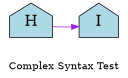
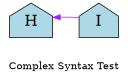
(62, 27) -> (70, 17)
